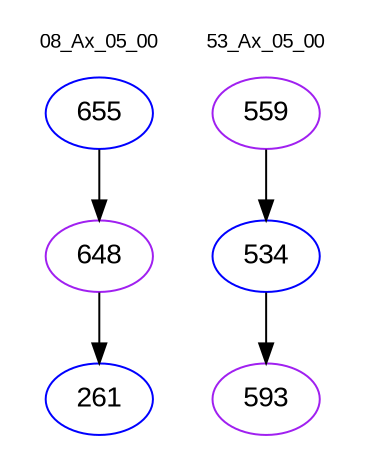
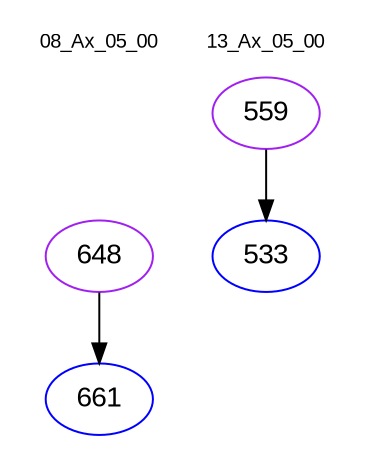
(266, 43) -> (266, 43)
(99, 113) -> none
(266, 256) -> (266, 256)
(99, 399) -> (99, 399)
(266, 399) -> none
